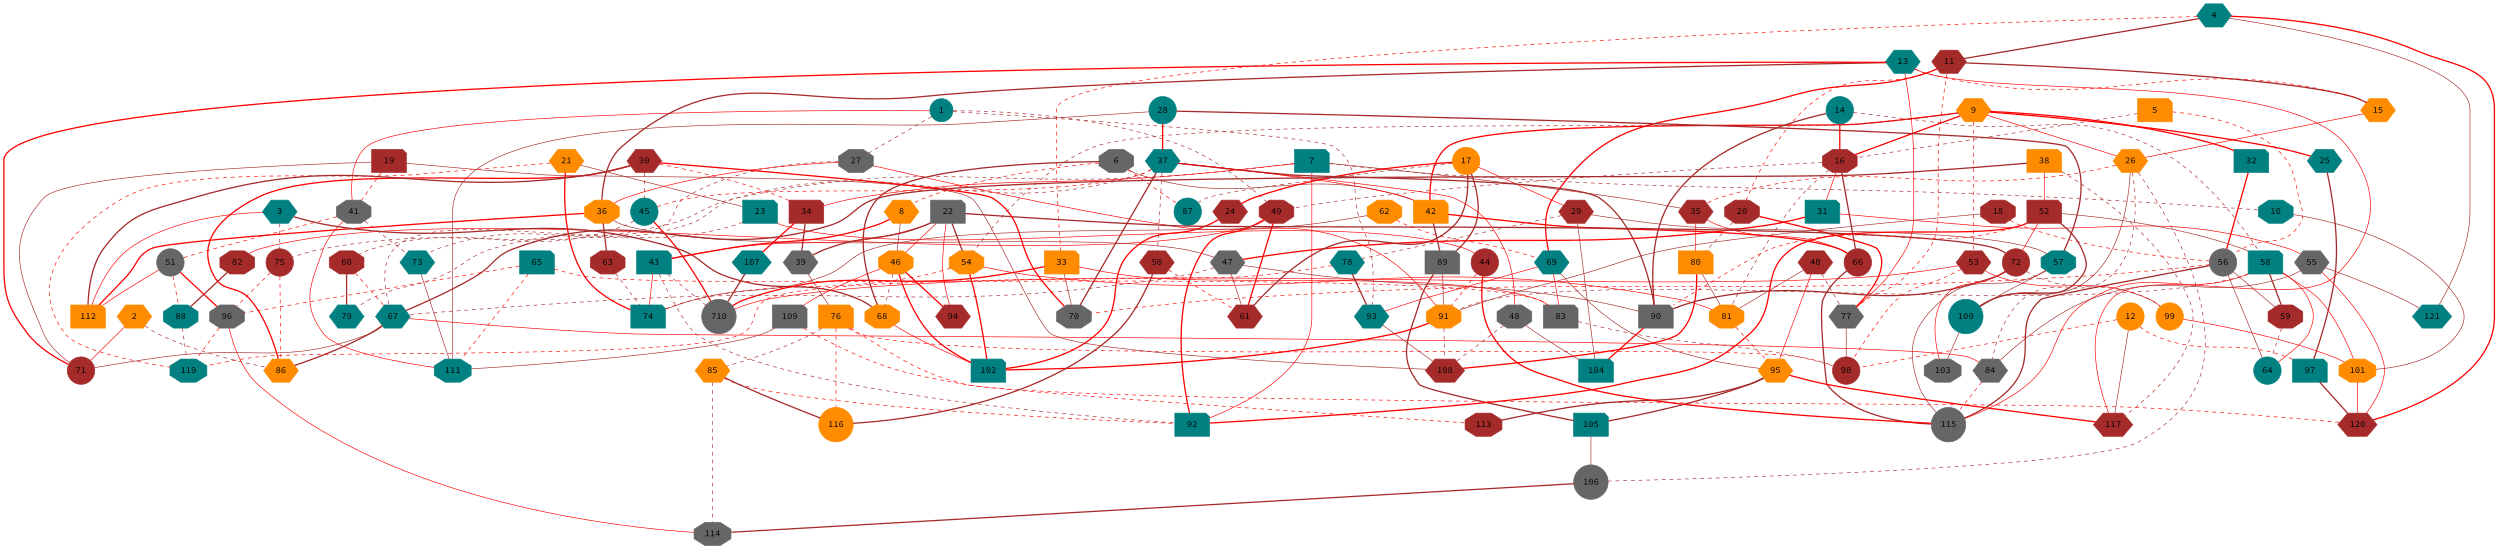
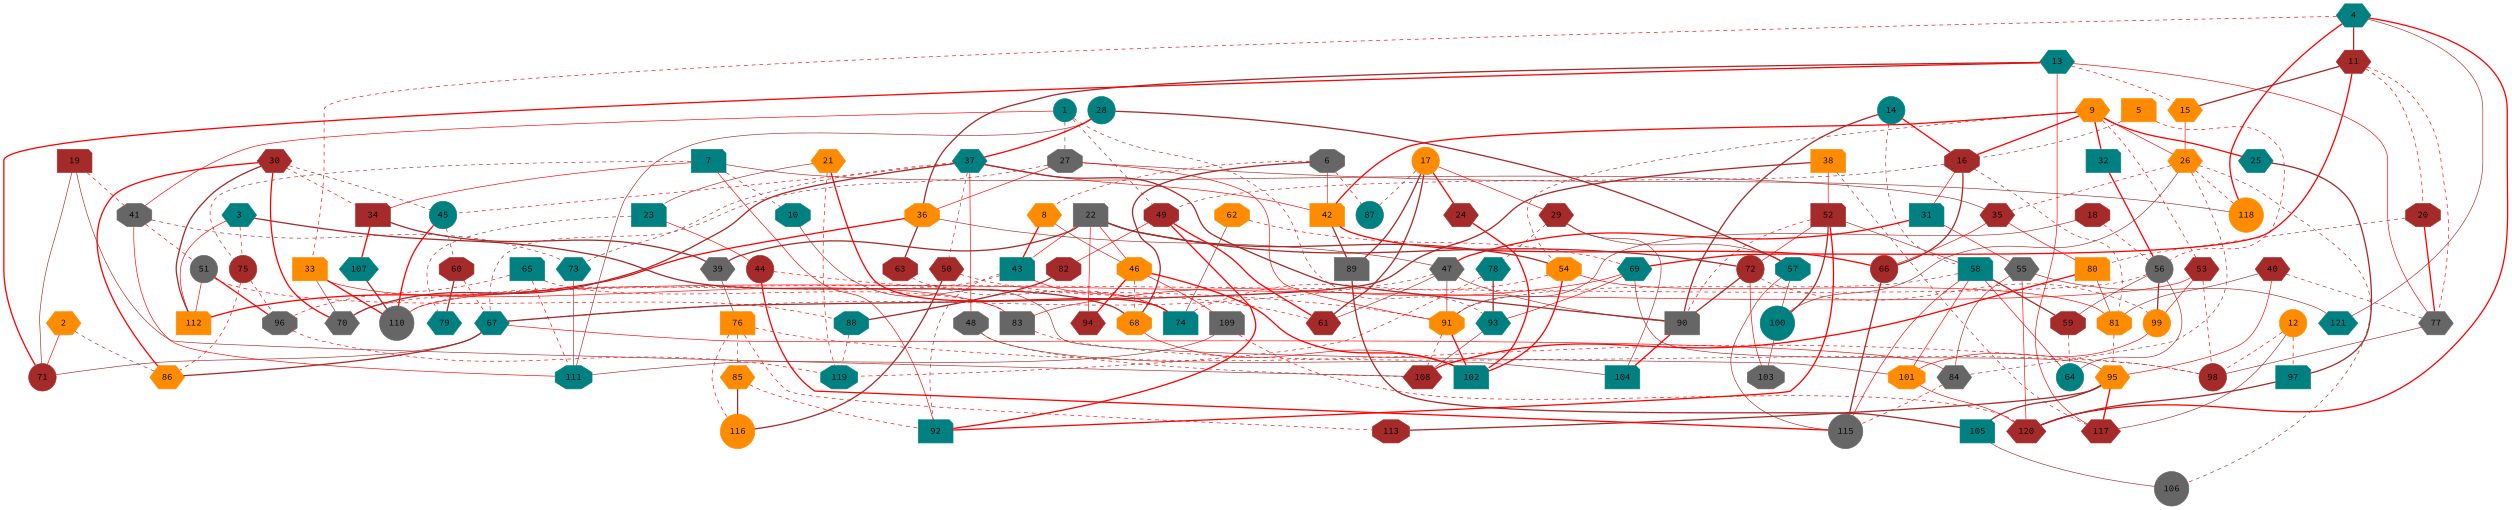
none -> (2246, 215)
(1443, 289) -> (1447, 304)
(2043, 299) -> (2158, 294)
(719, 317) -> (397, 323)
(1074, 317) -> (342, 323)
(713, 534) -> none
